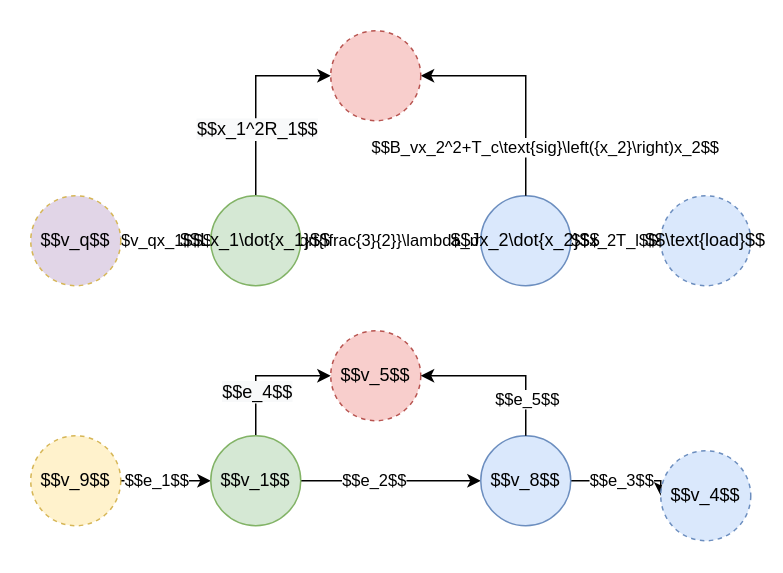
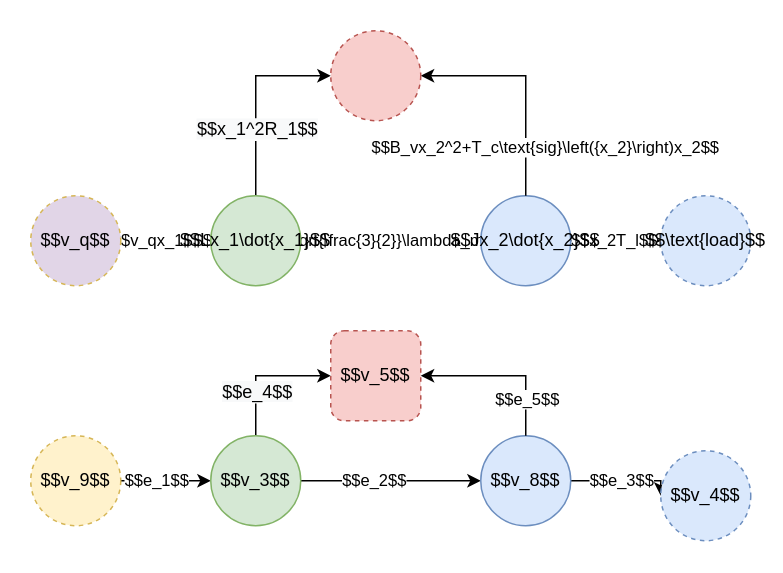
(376, 376) -> (376, 376)
(256, 481) -> (256, 481)
